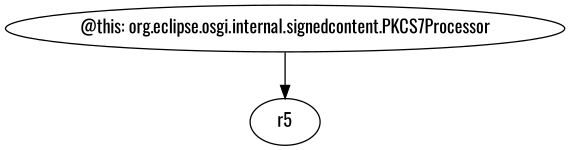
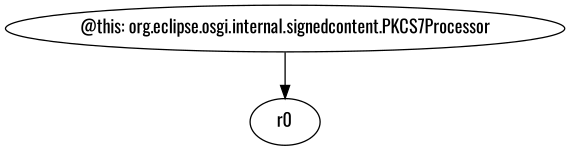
(285, 122) -> (285, 122)
